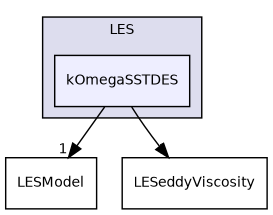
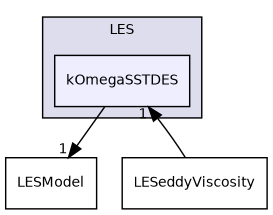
(145, 127) -> (172, 138)
